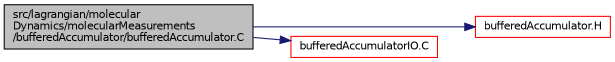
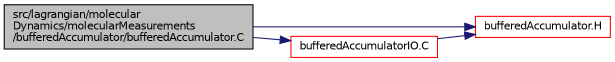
none -> (451, 37)
